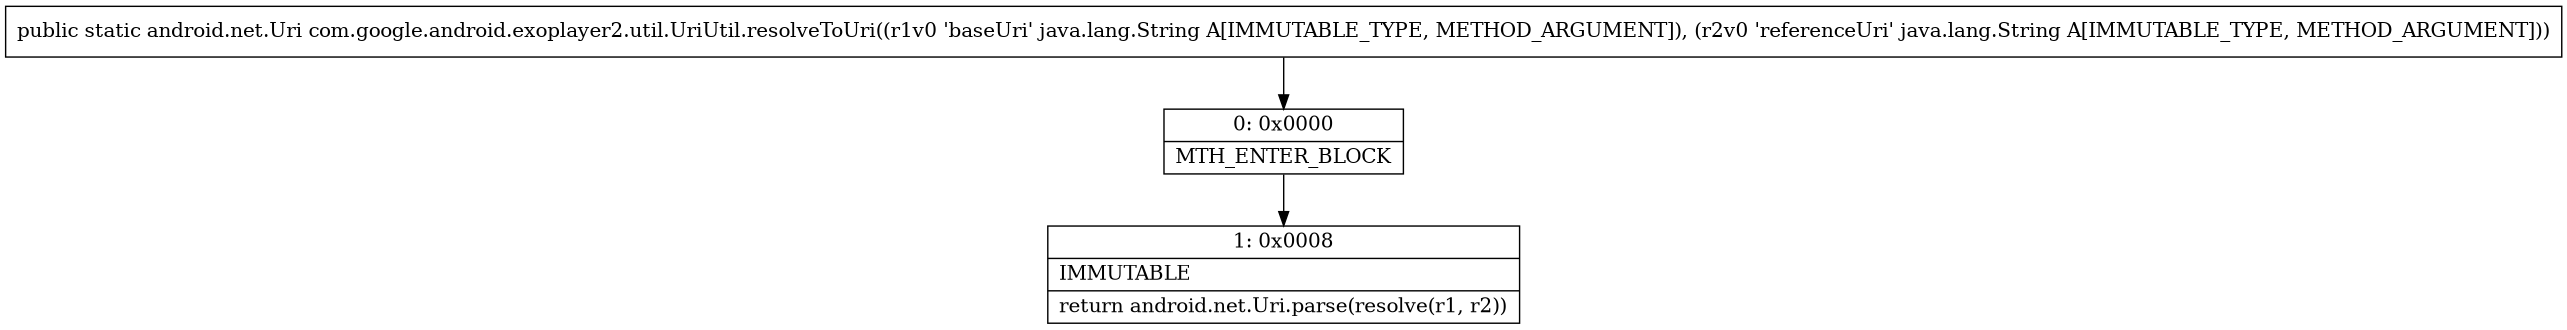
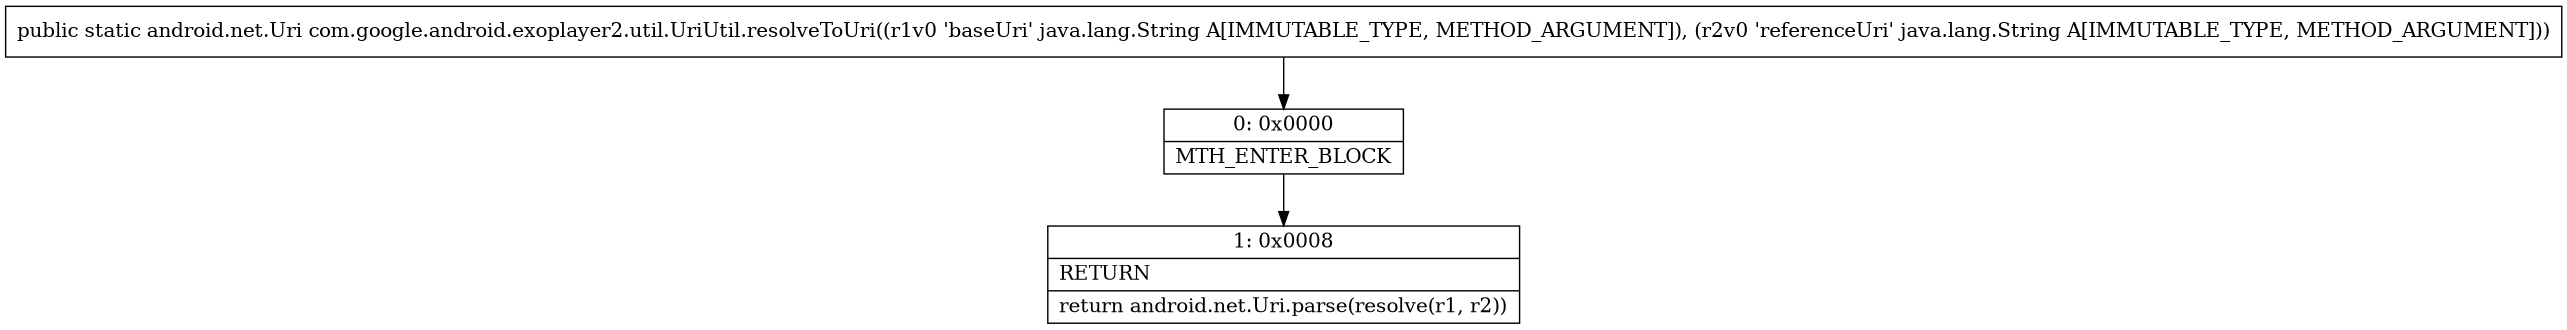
(1125, 274) -> (1105, 274)
